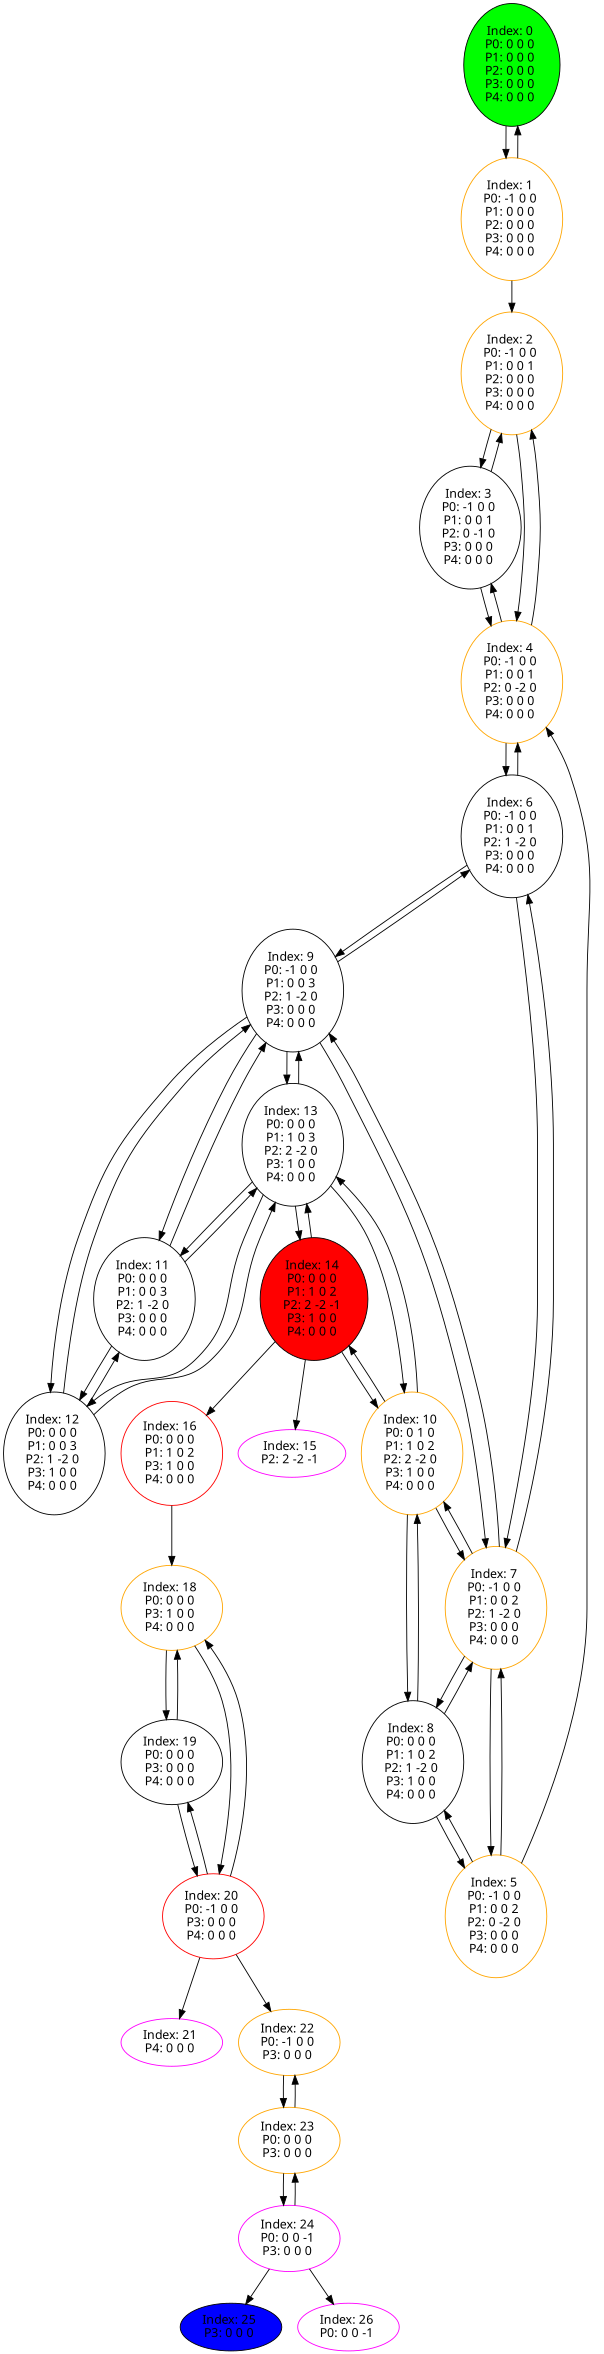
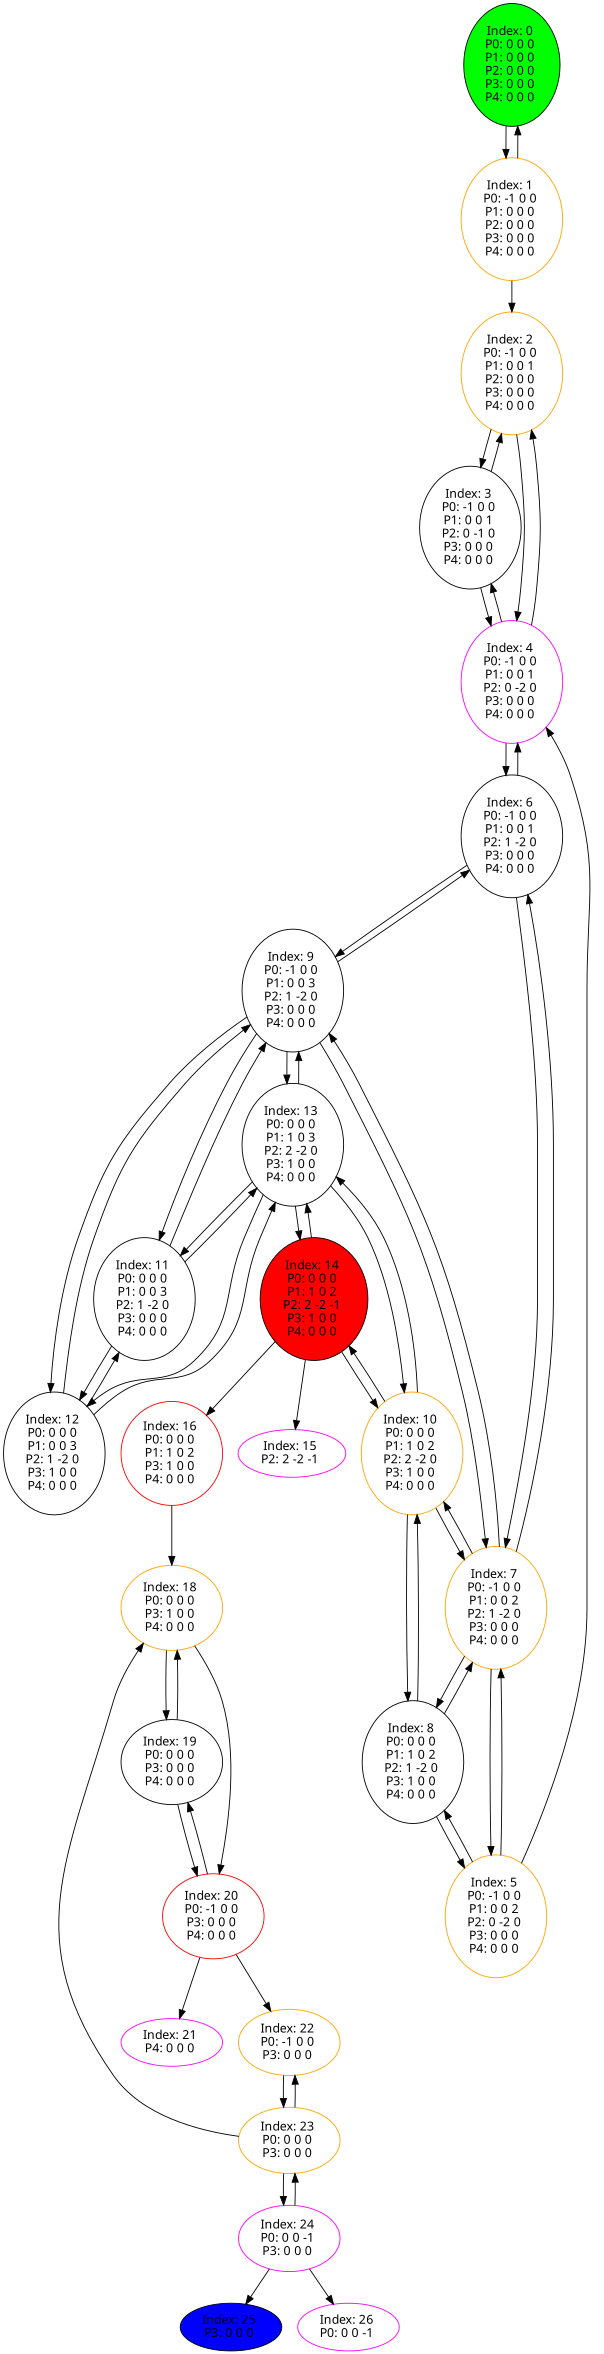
(512, 682) -> (512, 682)
(412, 1453) -> (412, 1453)
(246, 1759) -> (59, 1934)
